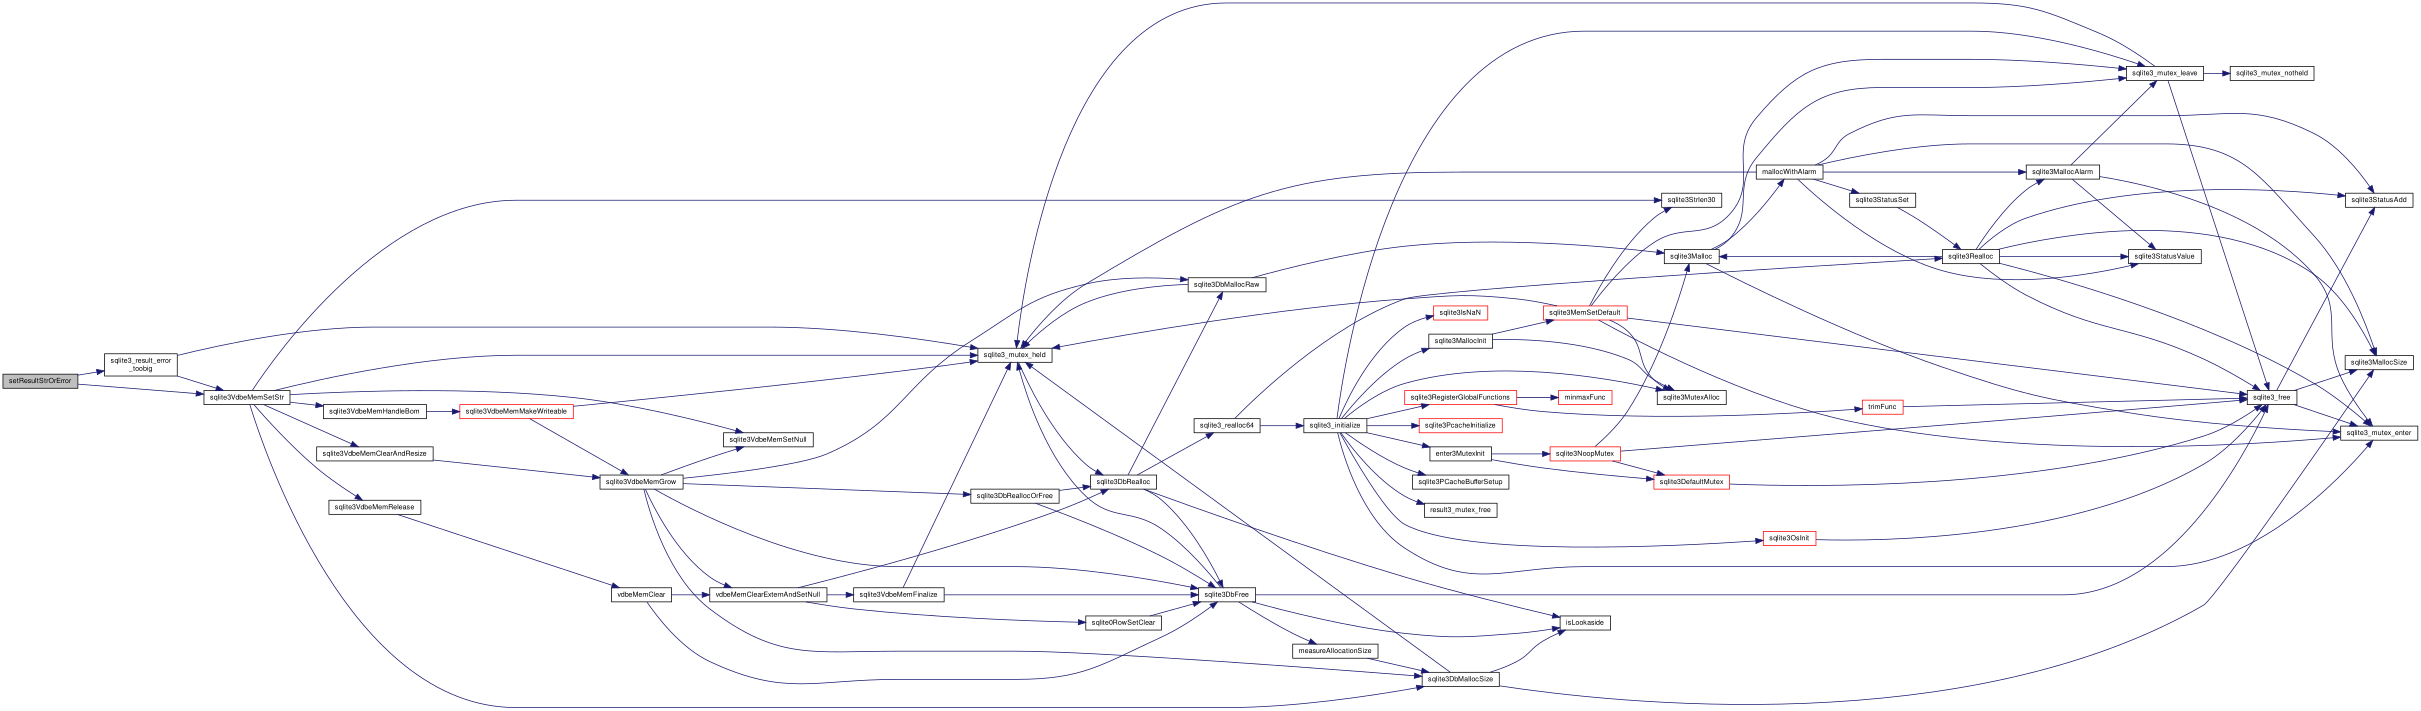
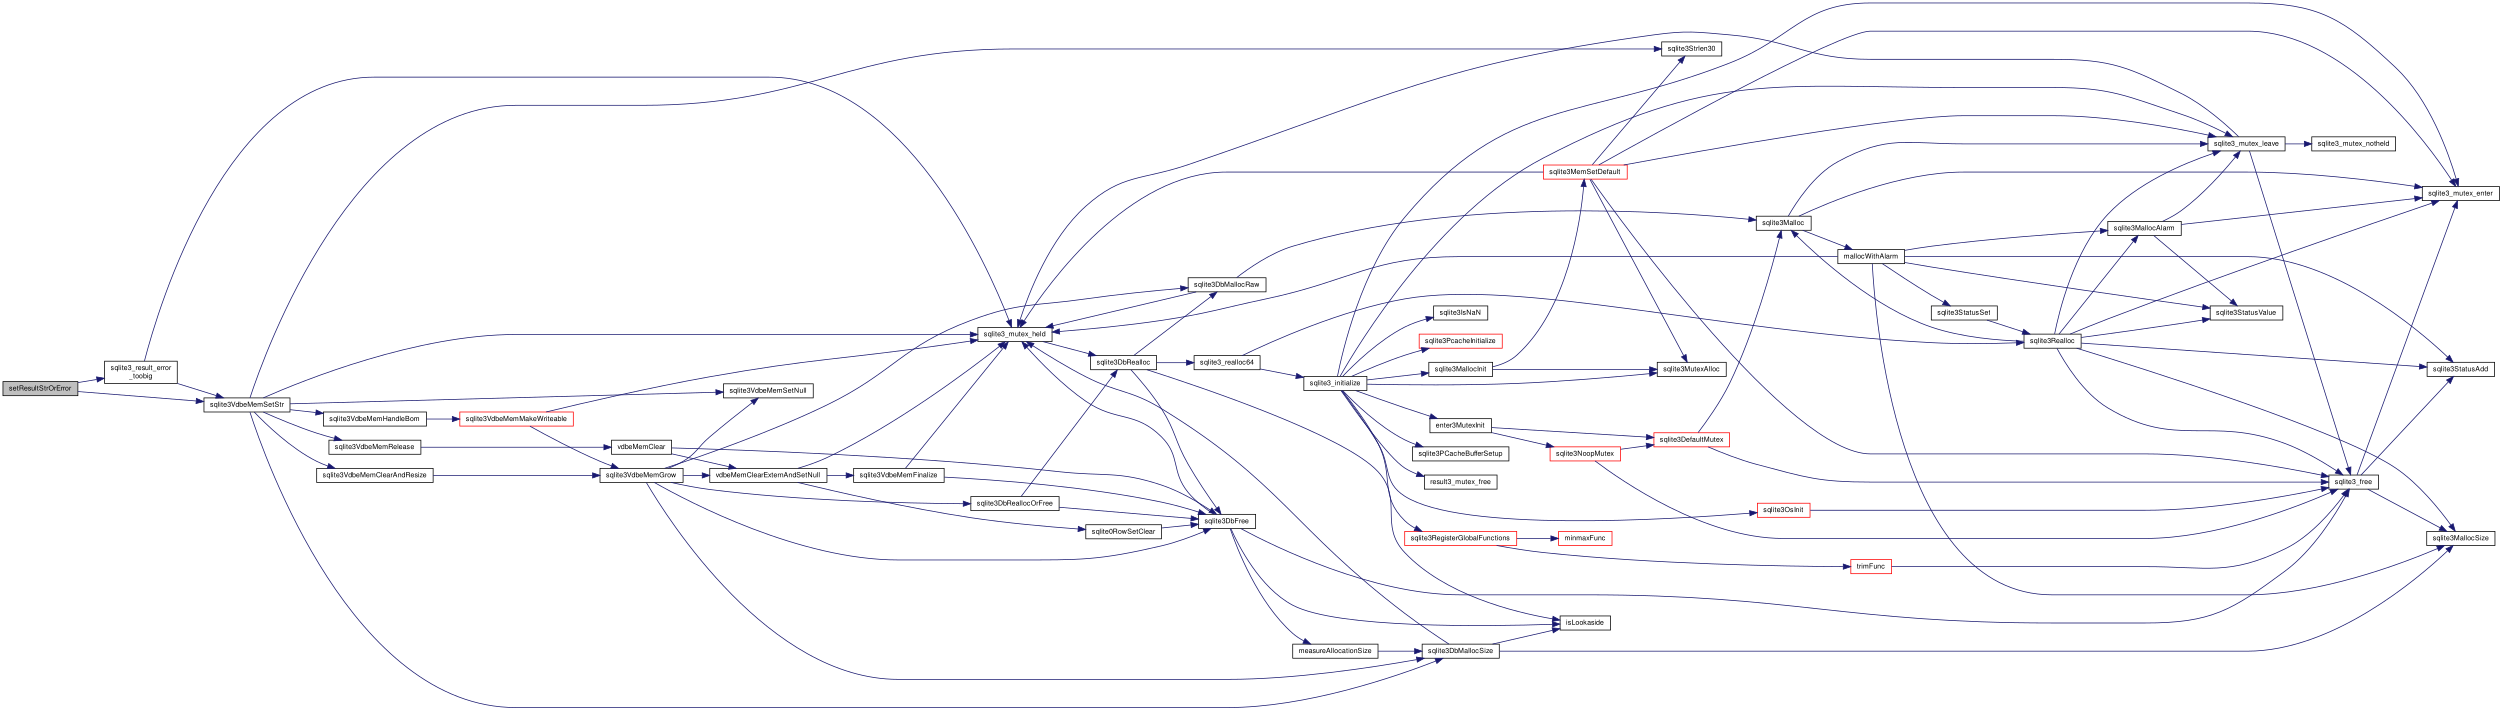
none -> (2105, 218)
(1461, 313) -> (1461, 313)
(1652, 365) -> (1748, 339)
(952, 546) -> (903, 415)
